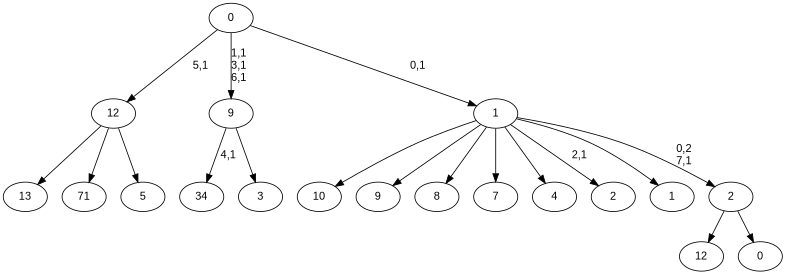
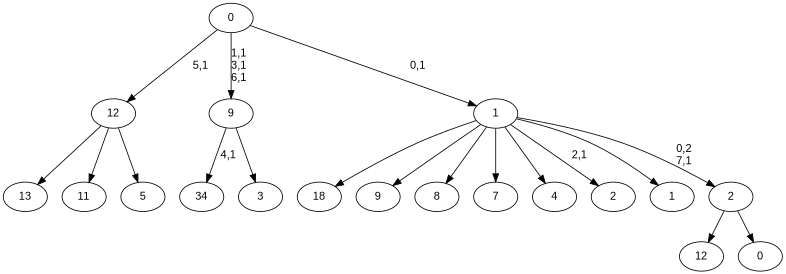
(84, 197) -> (84, 197)
(319, 197) -> (319, 197)
